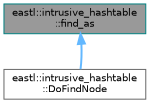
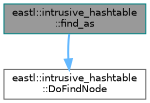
(81, 57) -> (68, 47)
